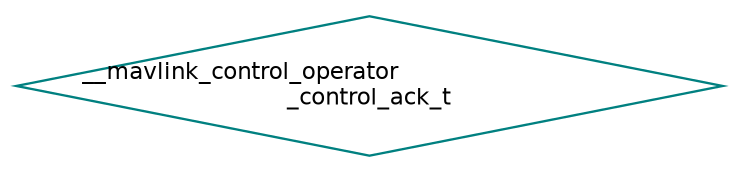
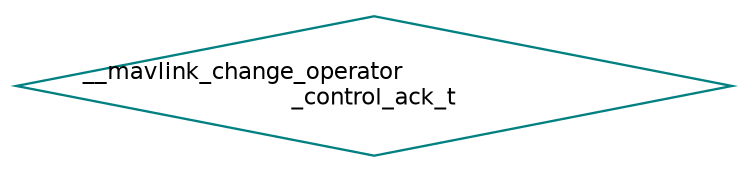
(369, 86) -> (374, 86)
